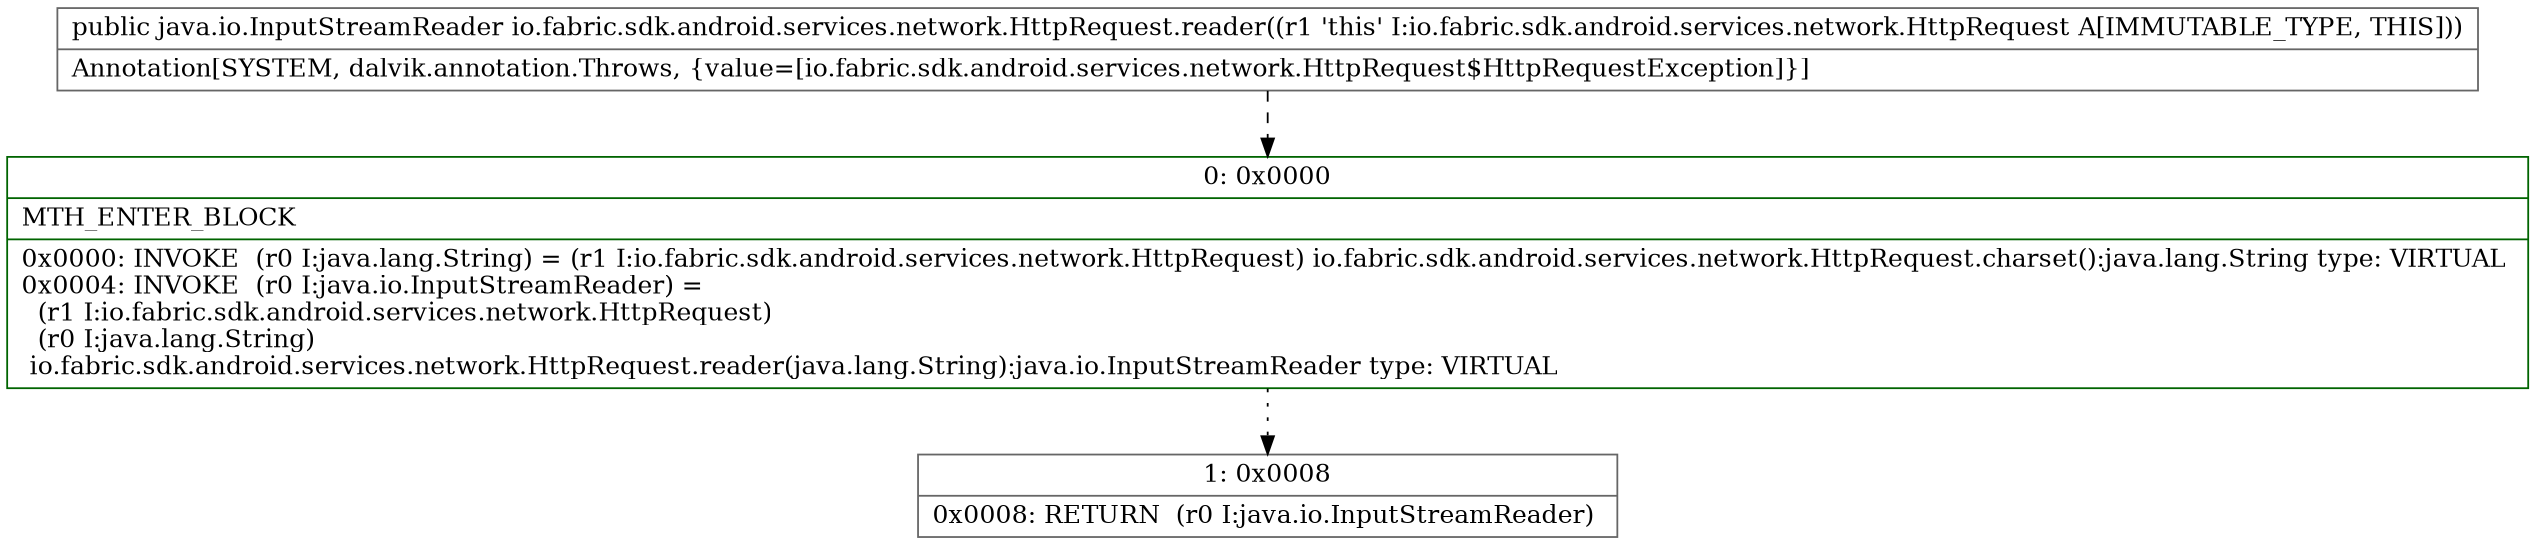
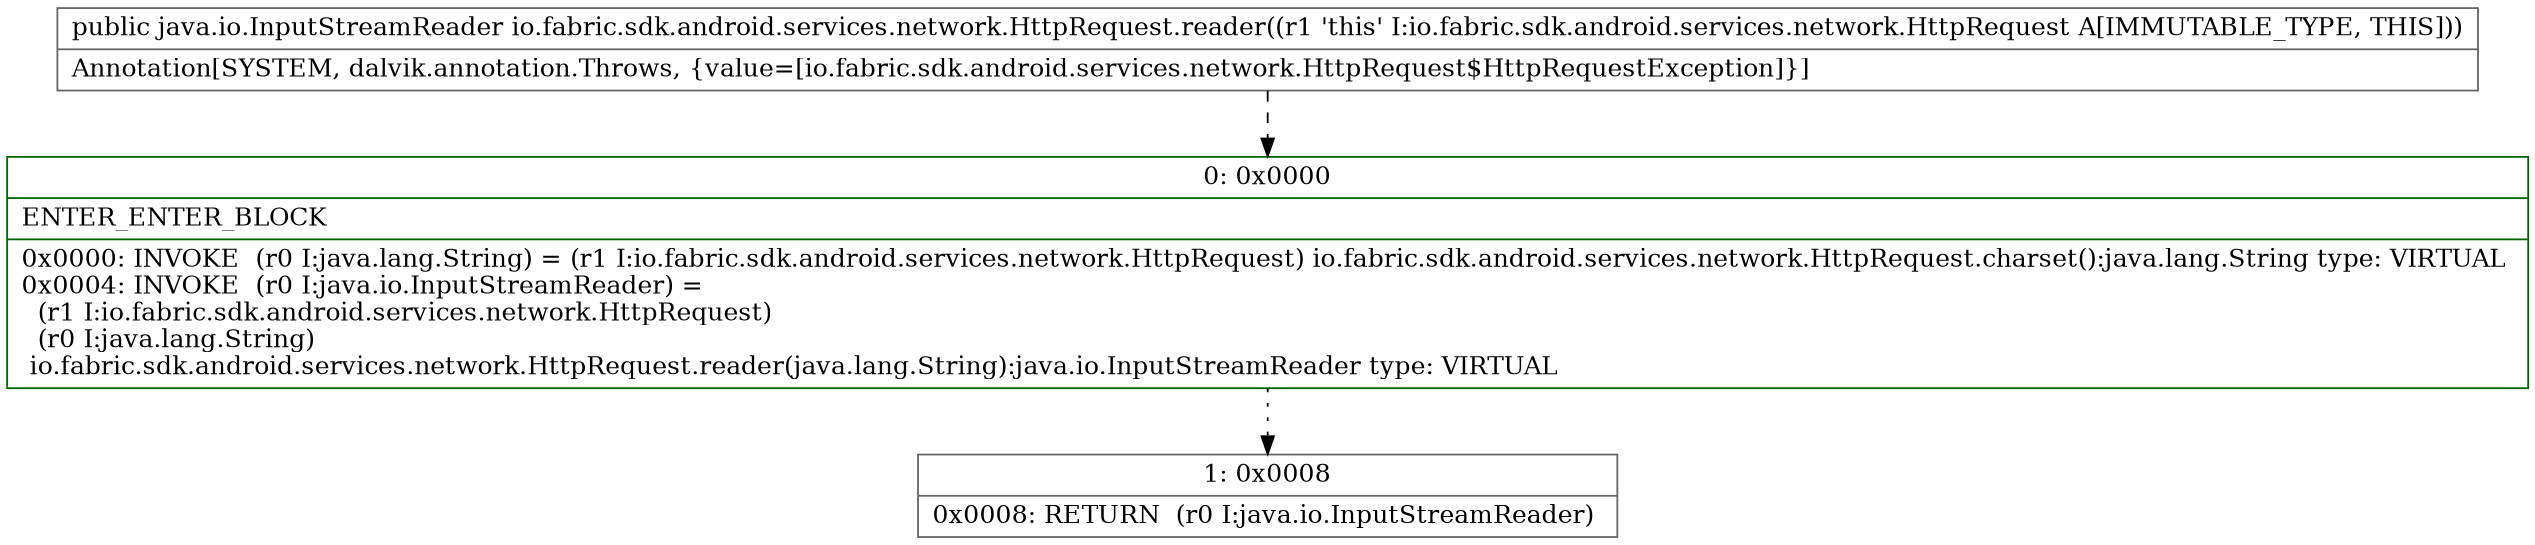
(160, 218) -> (175, 218)
